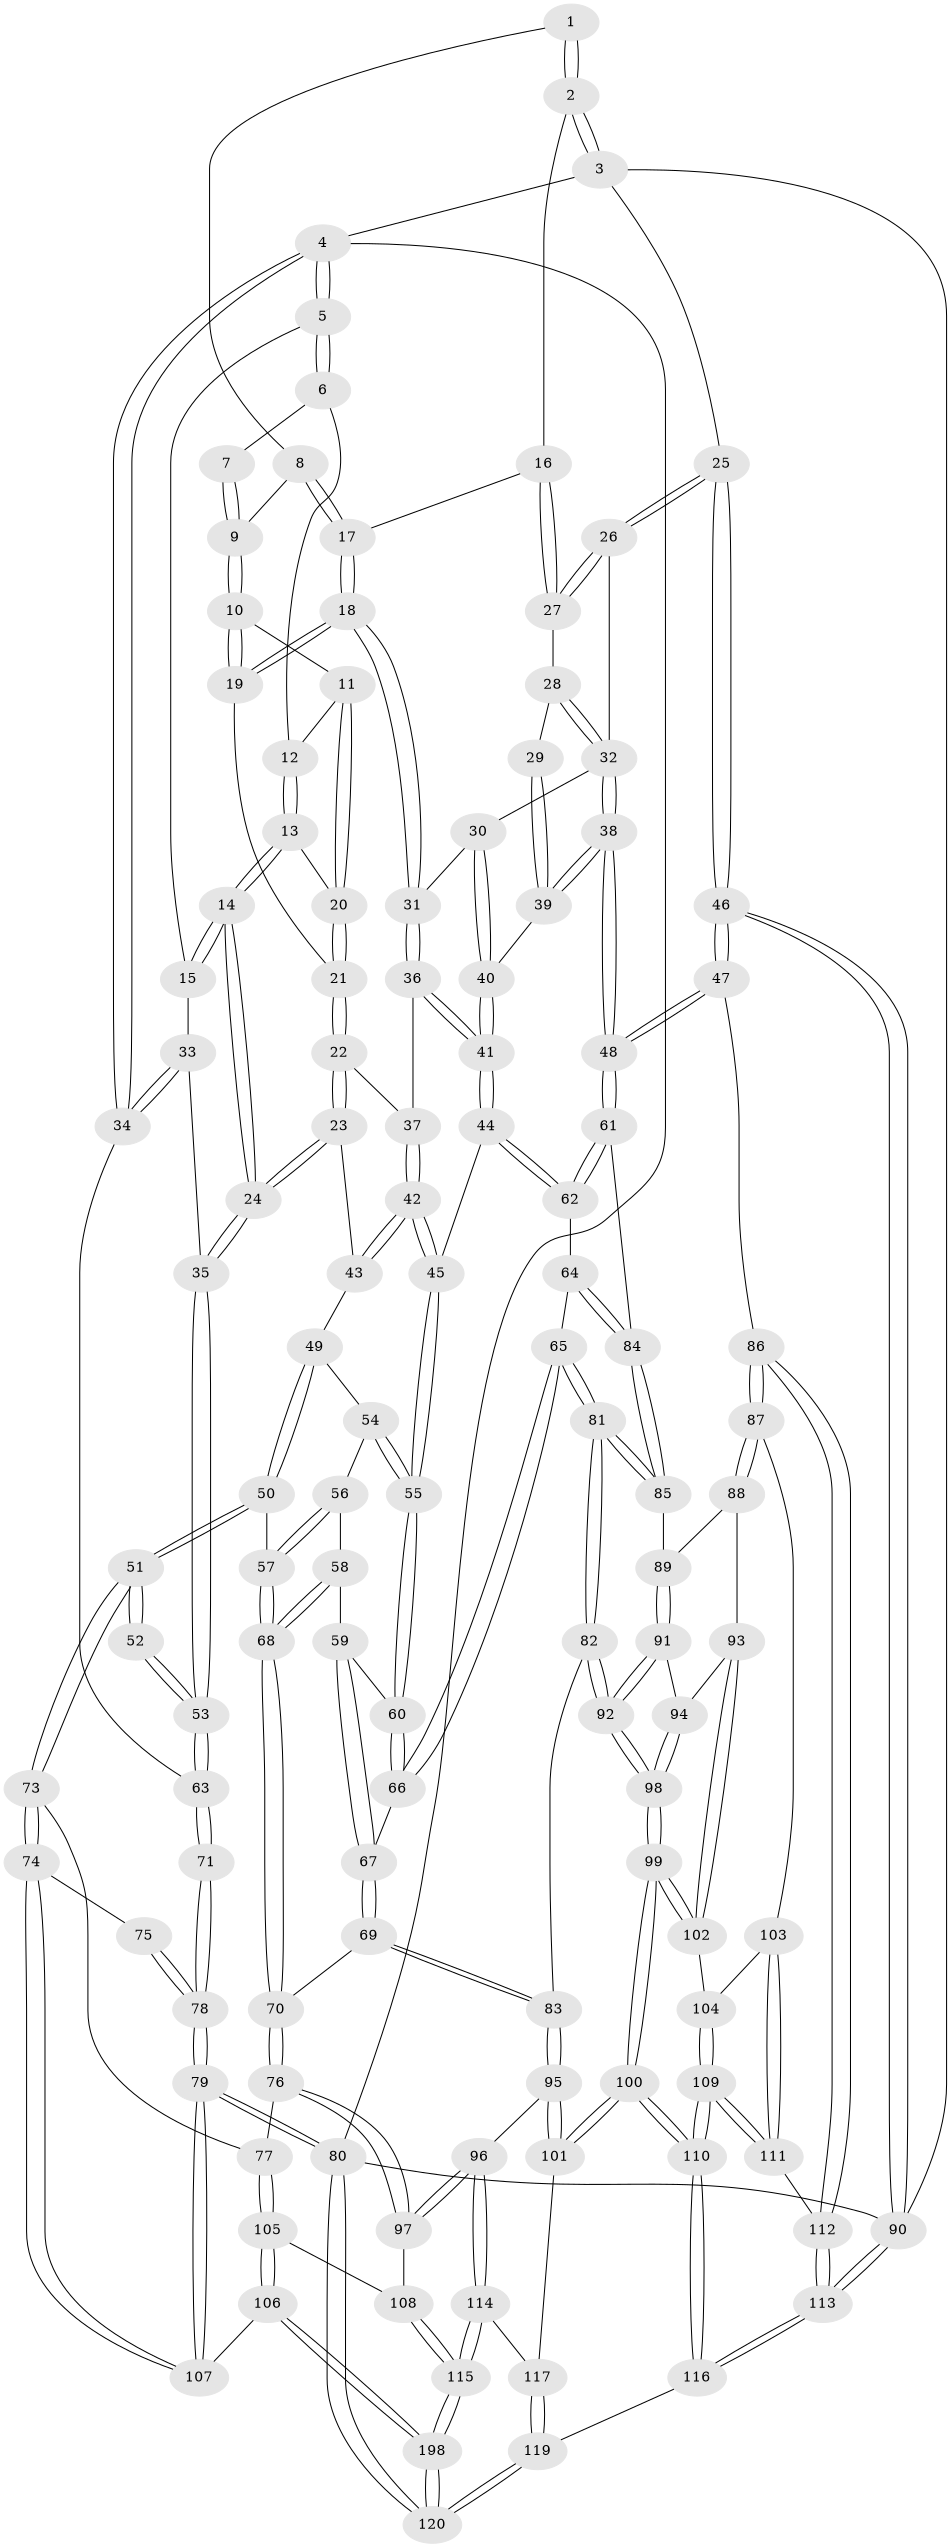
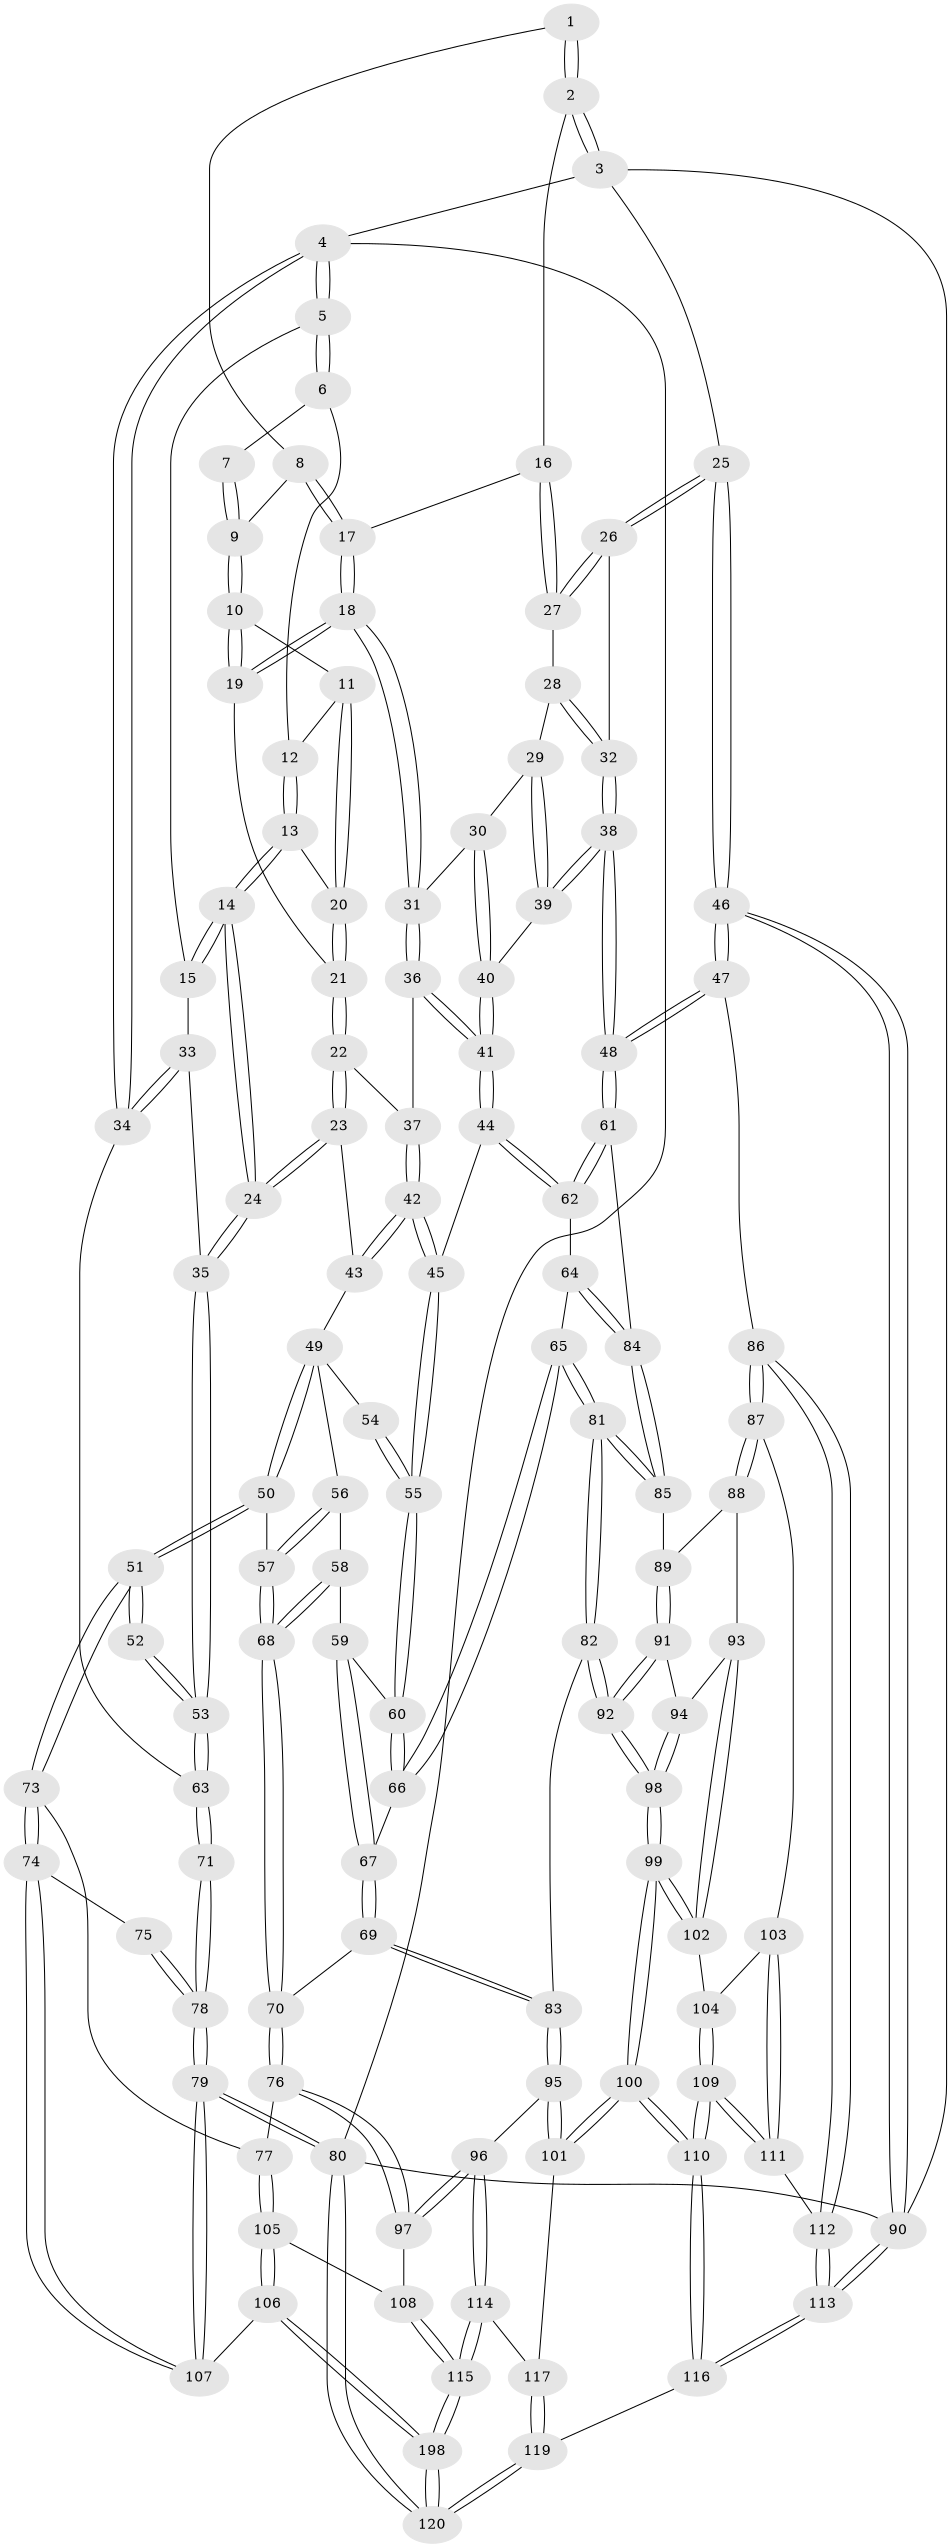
(550, 792) -> (507, 795)
(356, 1458) -> (328, 1421)
